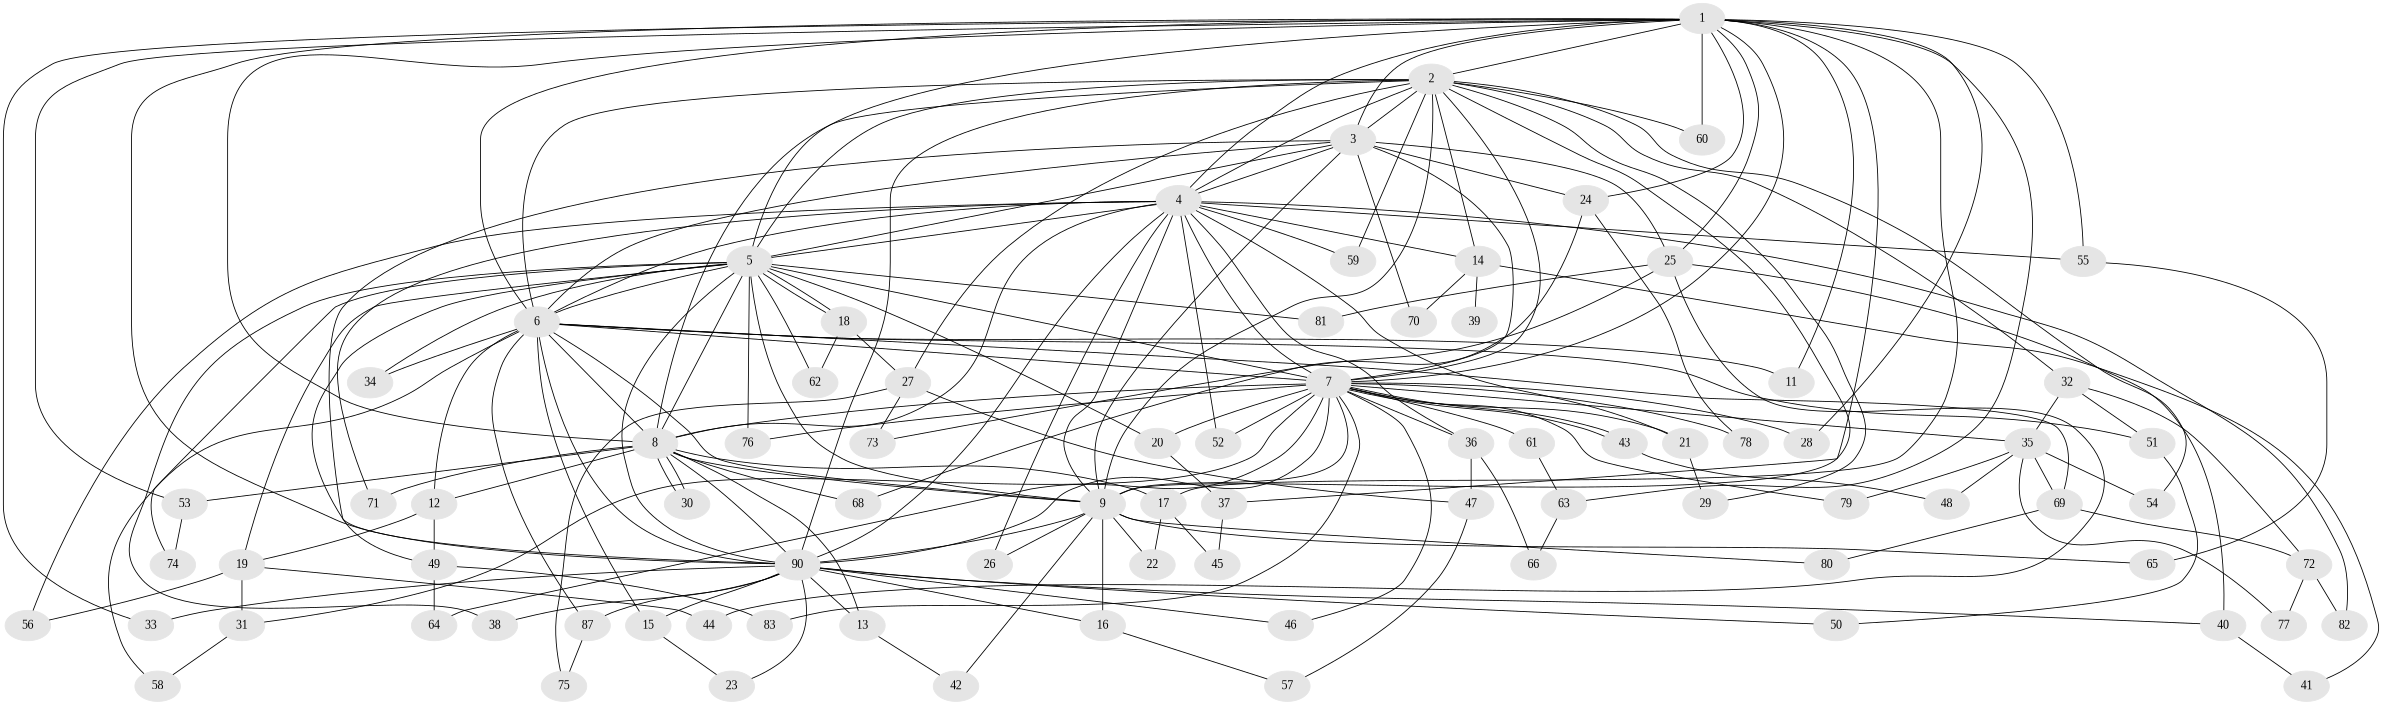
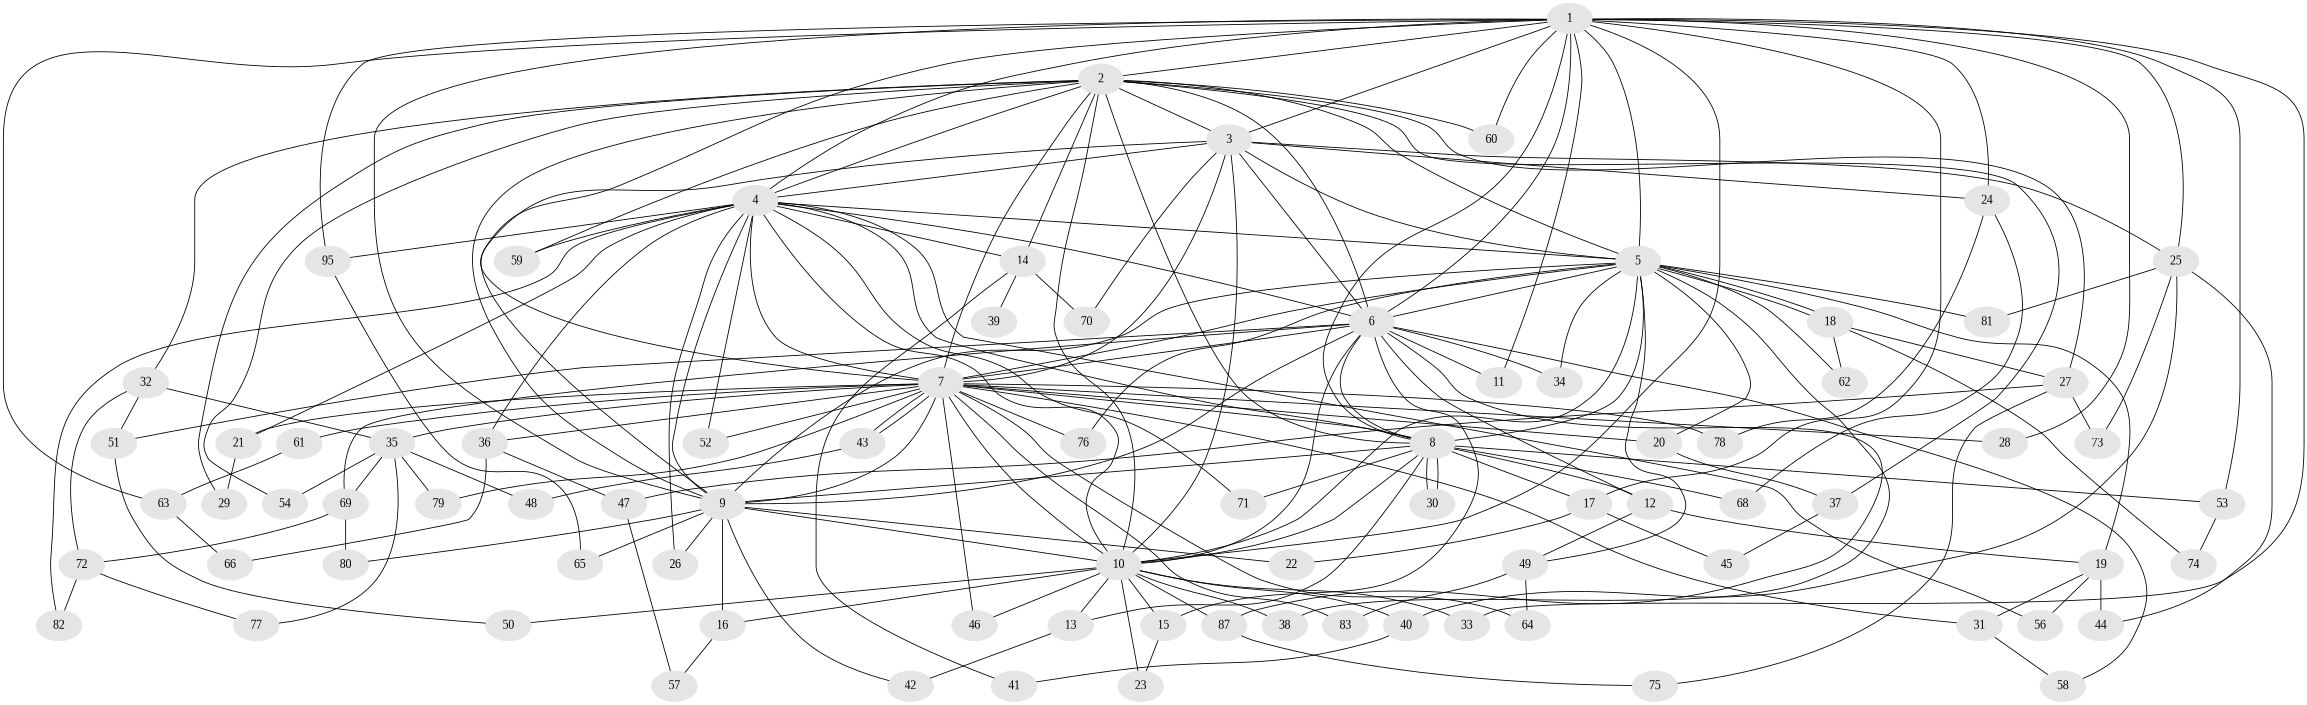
(2083, 261) -> (328, 261)
(370, 295) -> (2027, 423)
(798, 565) -> (1119, 565)
